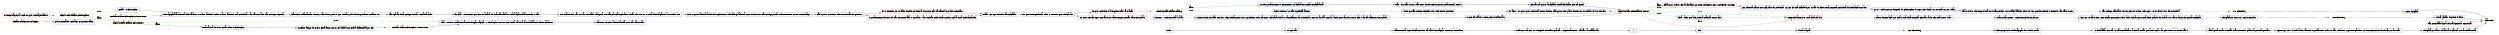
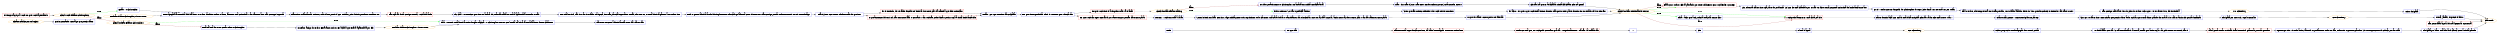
(839, 15) -> (839, 15)
(1486, 17) -> (1486, 17)
(2450, 30) -> (2450, 30)
